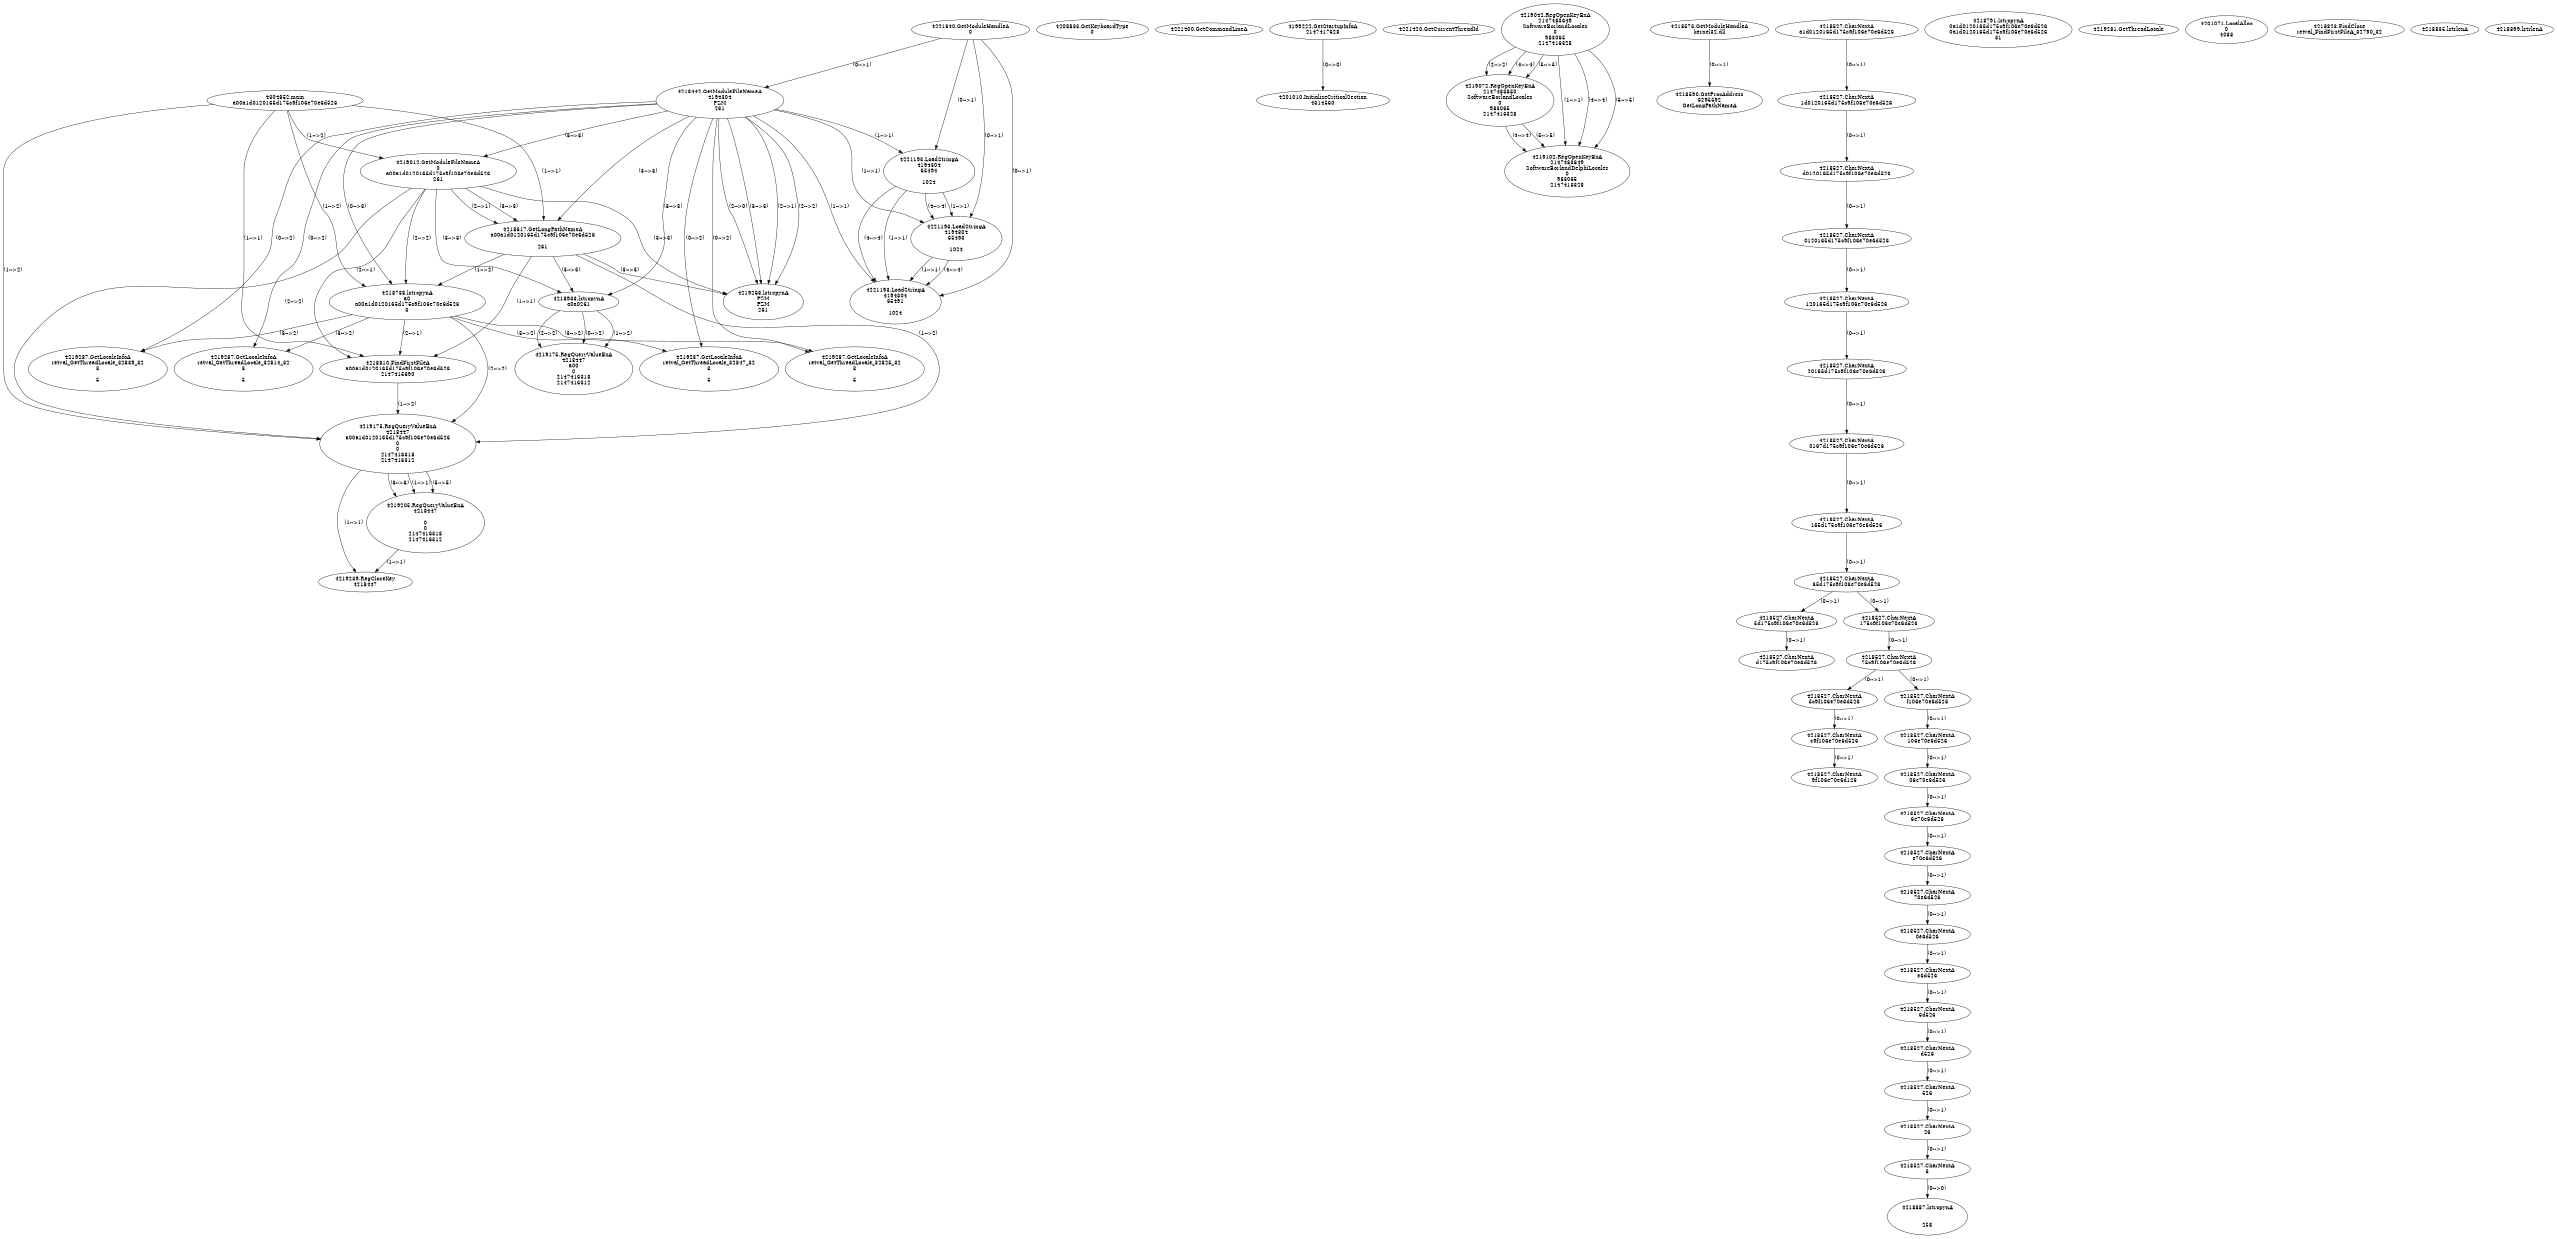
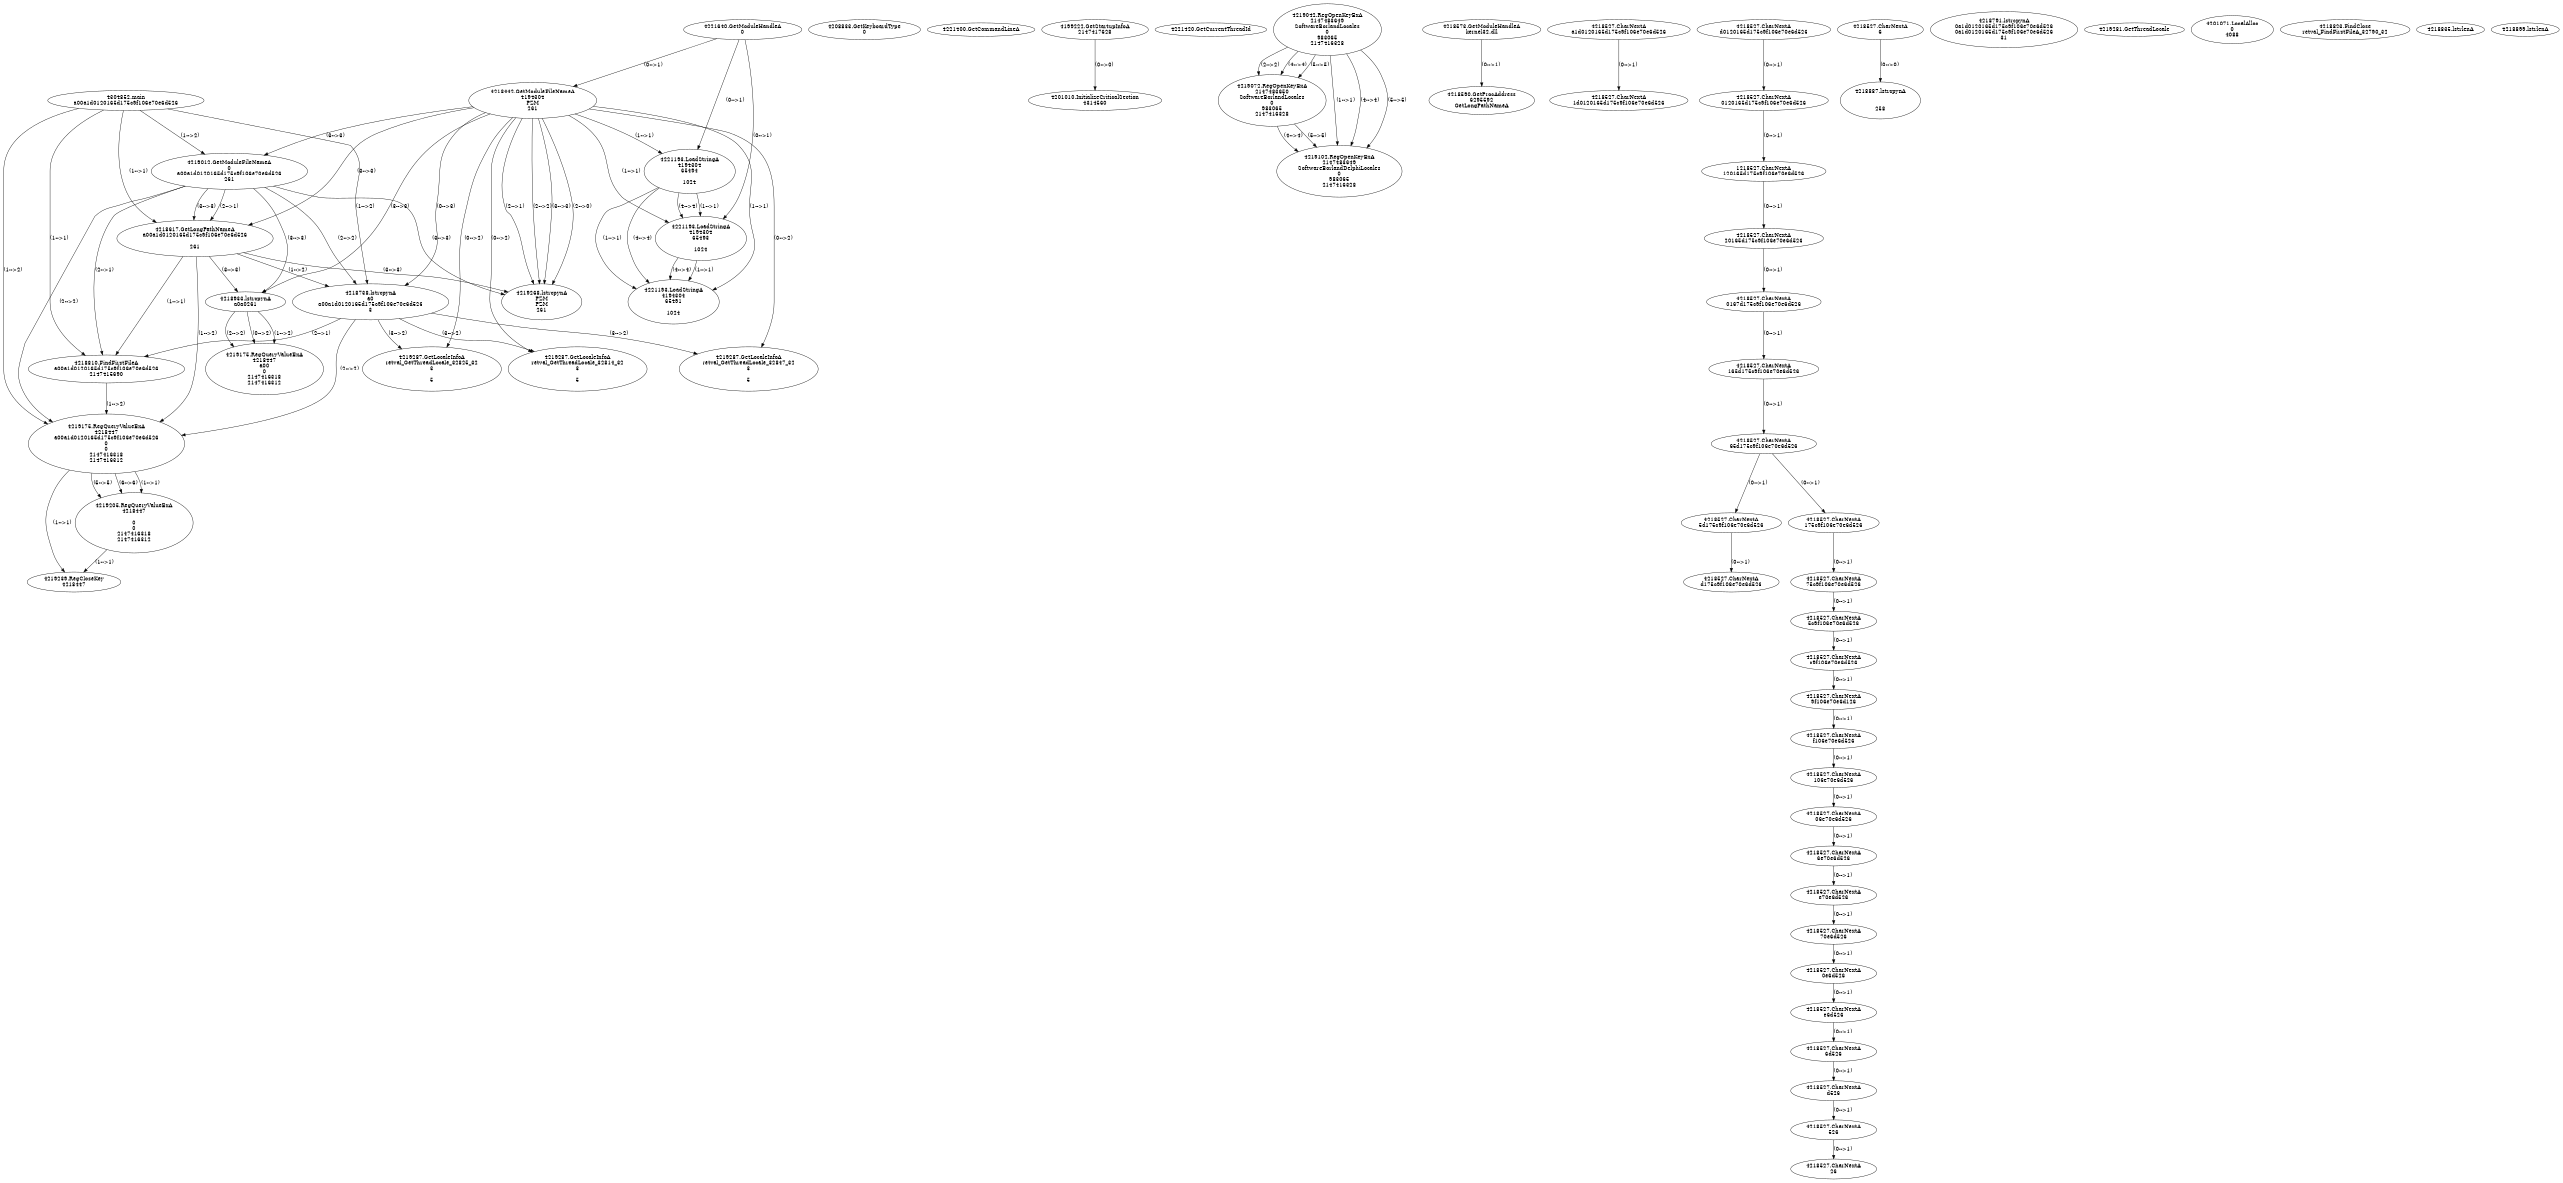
(1847, 134) -> none
(1012, 183) -> none
(1847, 302) -> (1764, 171)
(98, 369) -> none
(1907, 678) -> (1834, 717)
(1927, 1148) -> none
